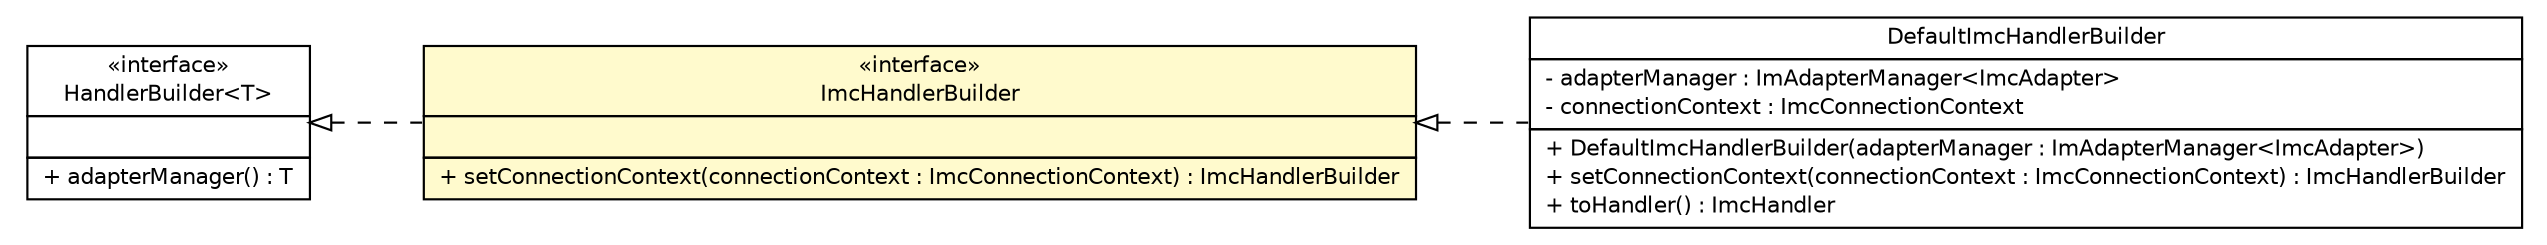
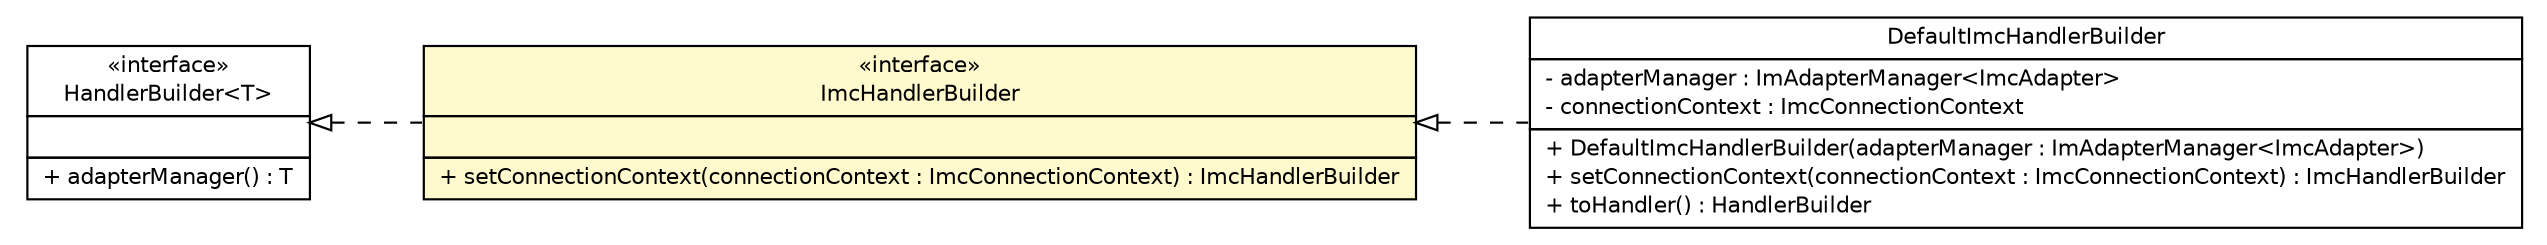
(1691, 206) -> (1708, 206)
